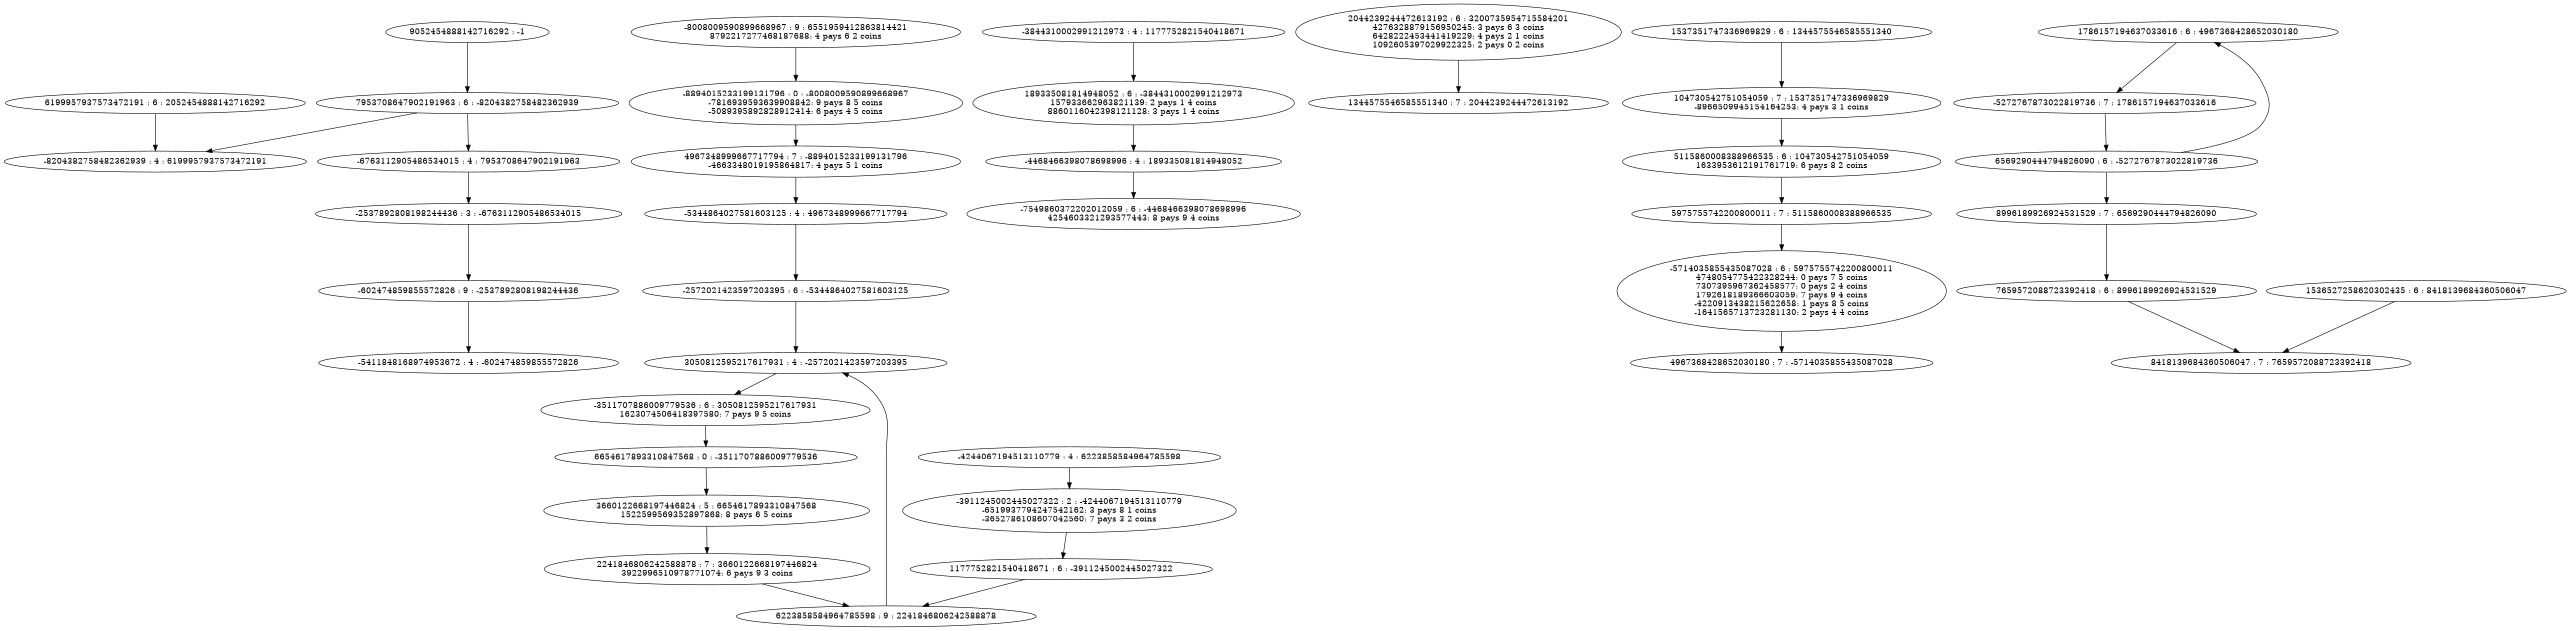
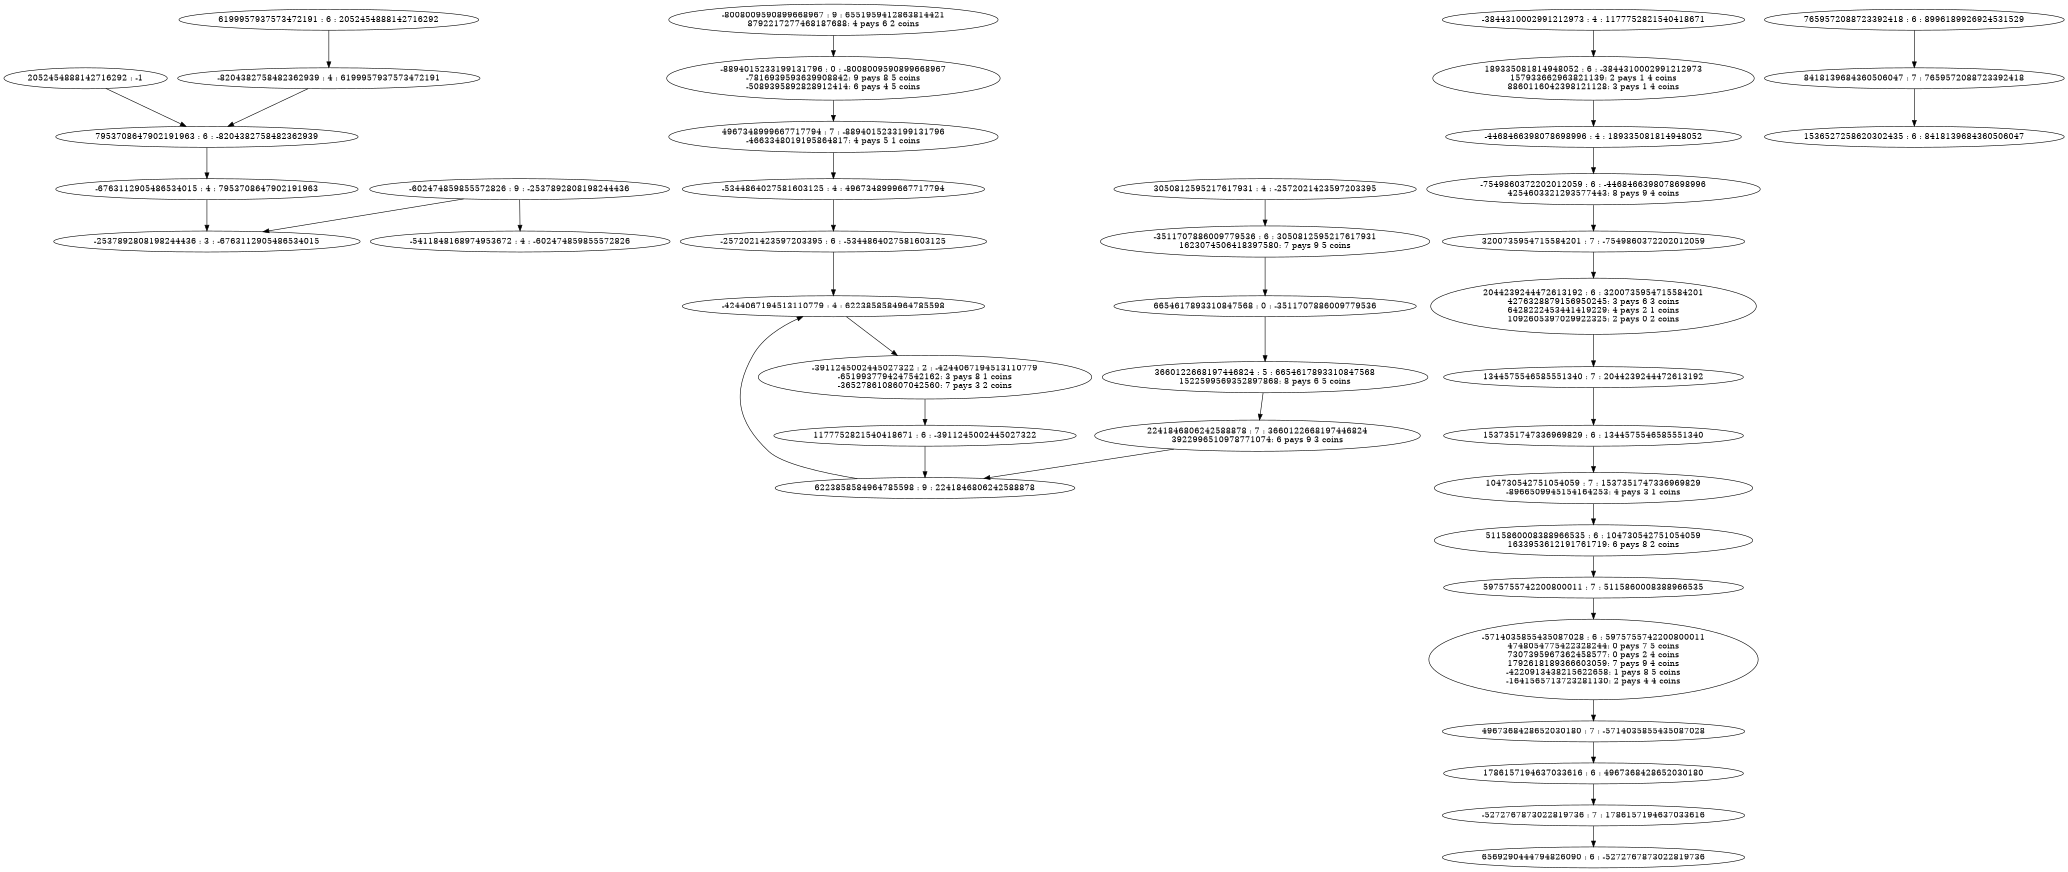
(467, 32) -> (86, 78)
(2266, 118) -> (1593, 750)
(314, 132) -> (271, 106)
(2107, 214) -> none
none -> (1593, 242)
(469, 249) -> (366, 215)
(796, 324) -> (833, 271)
(2342, 326) -> (1914, 105)
none -> (1593, 403)
(886, 482) -> (747, 423)
